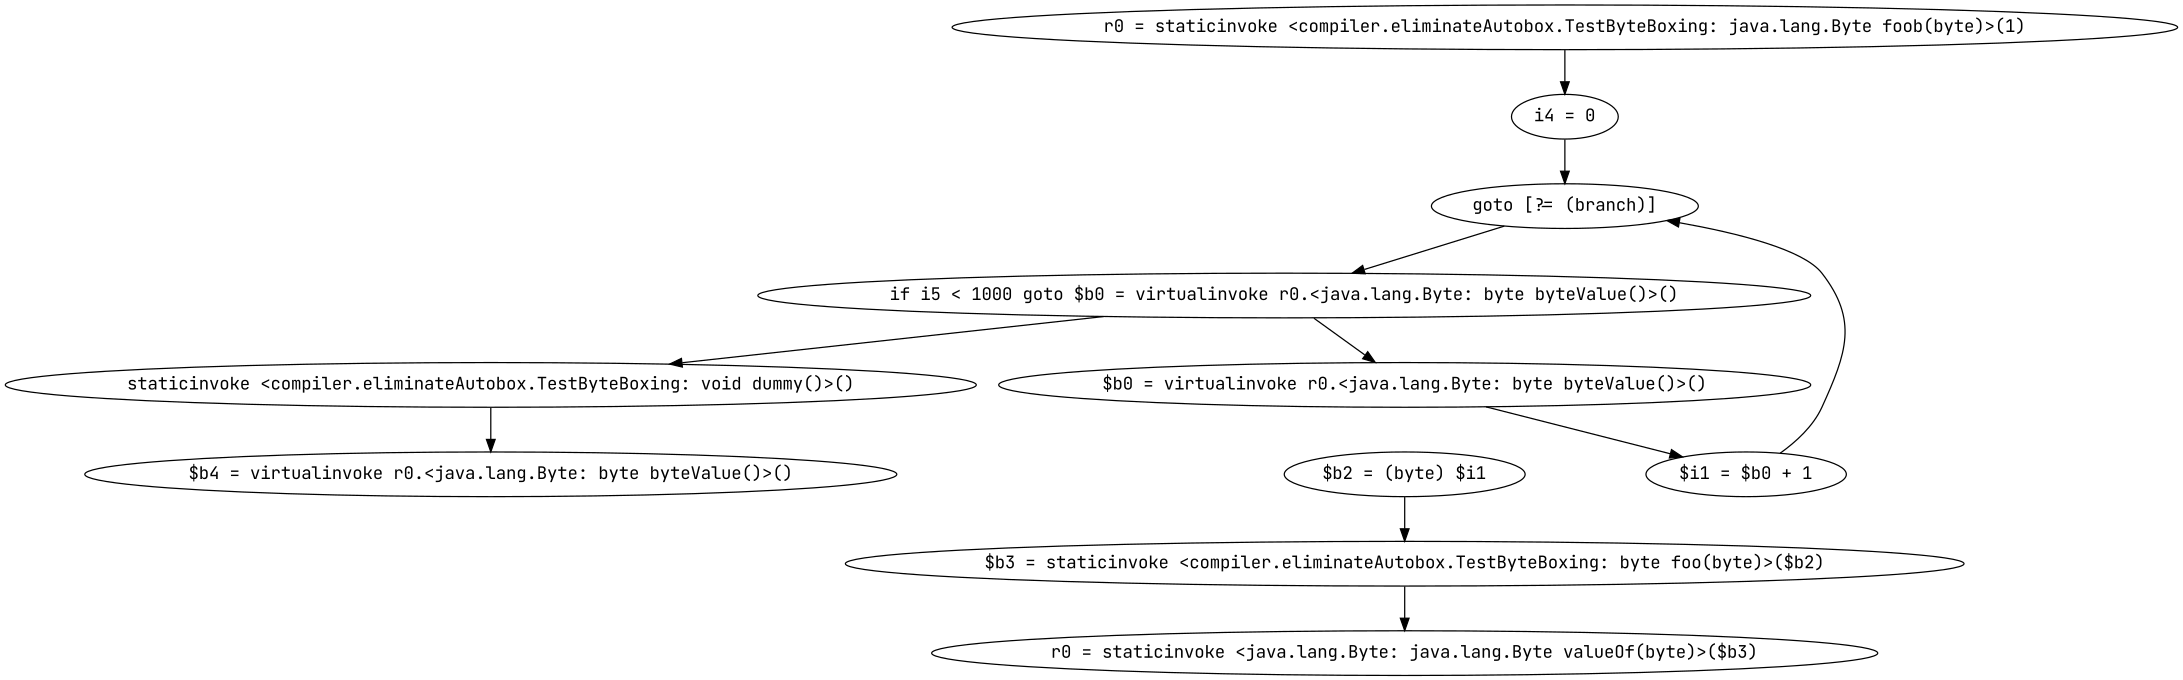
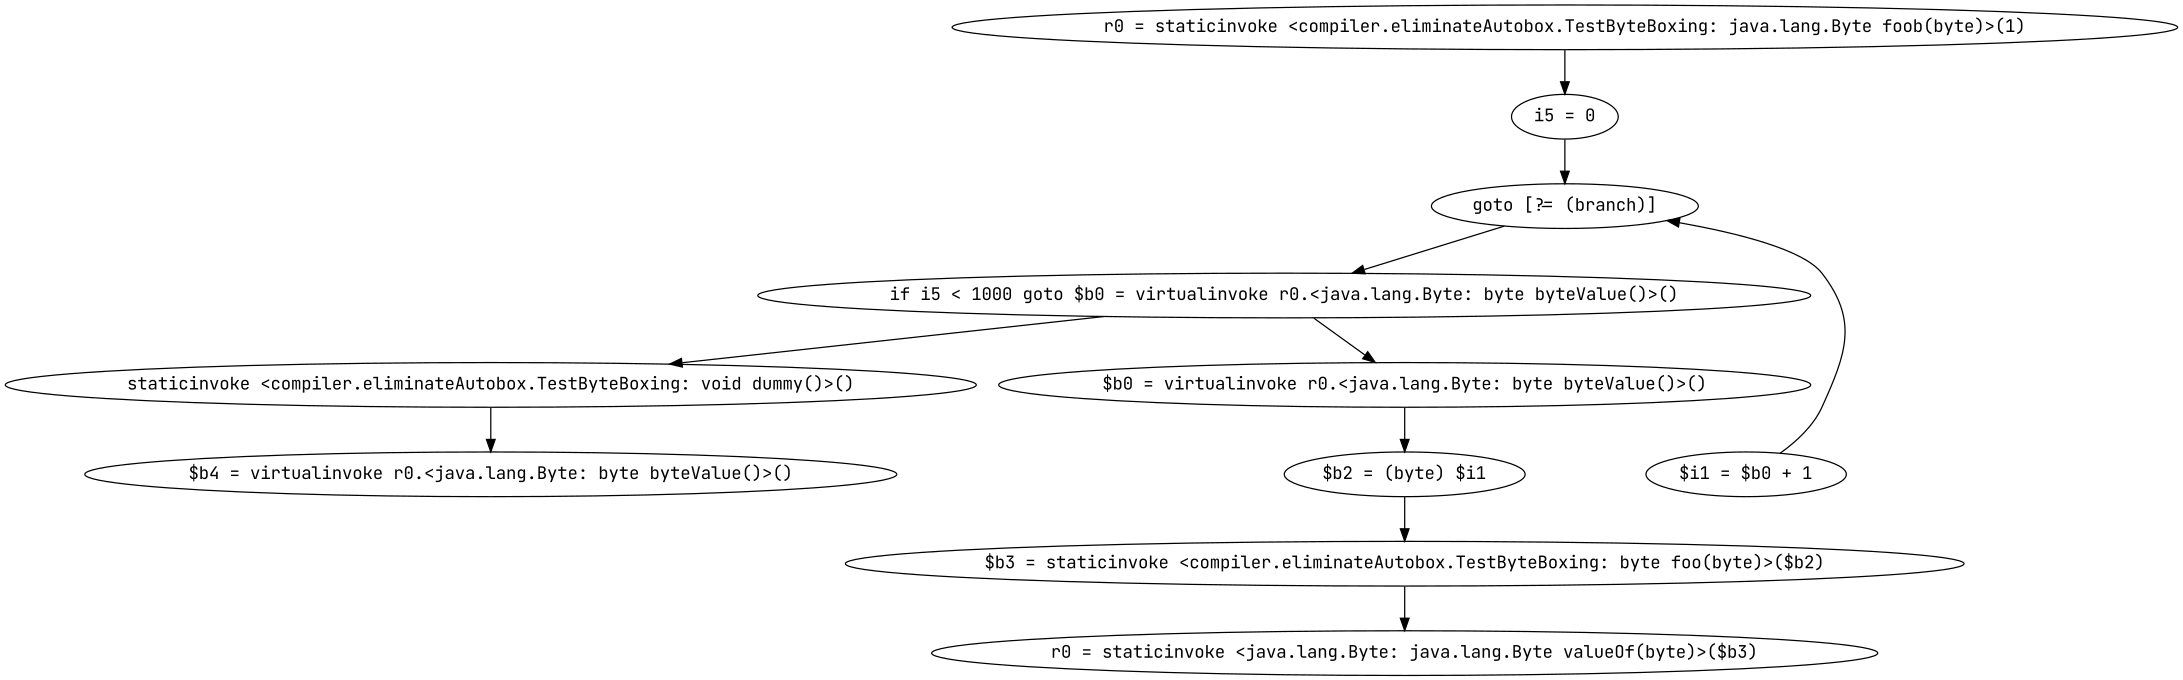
(1565, 117) -> (1565, 117)
(1578, 430) -> (1405, 424)
